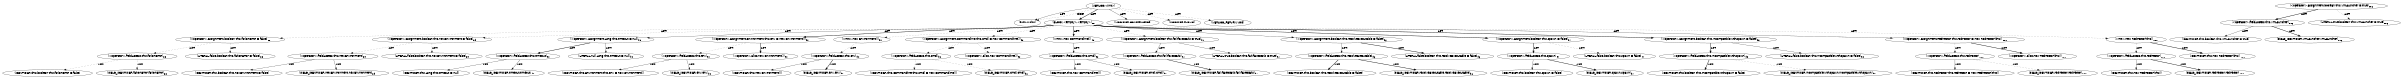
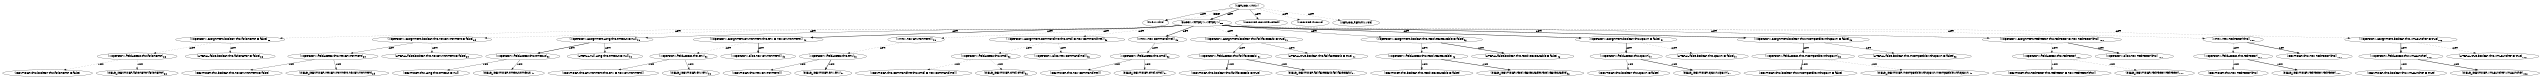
none -> (1813, 29)
(383, 48) -> (383, 48)
none -> (1226, 73)
